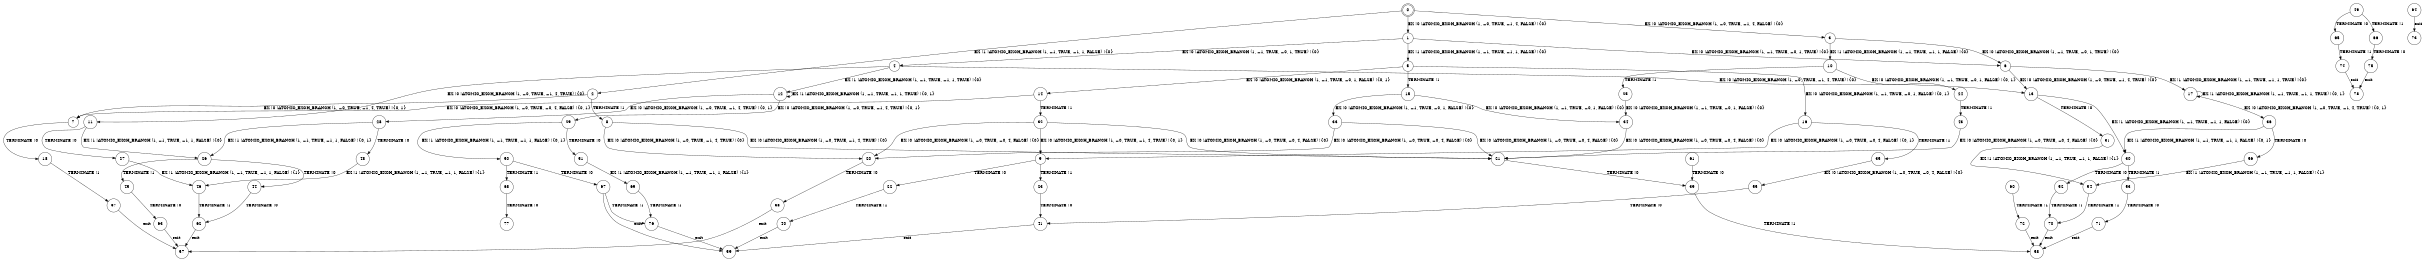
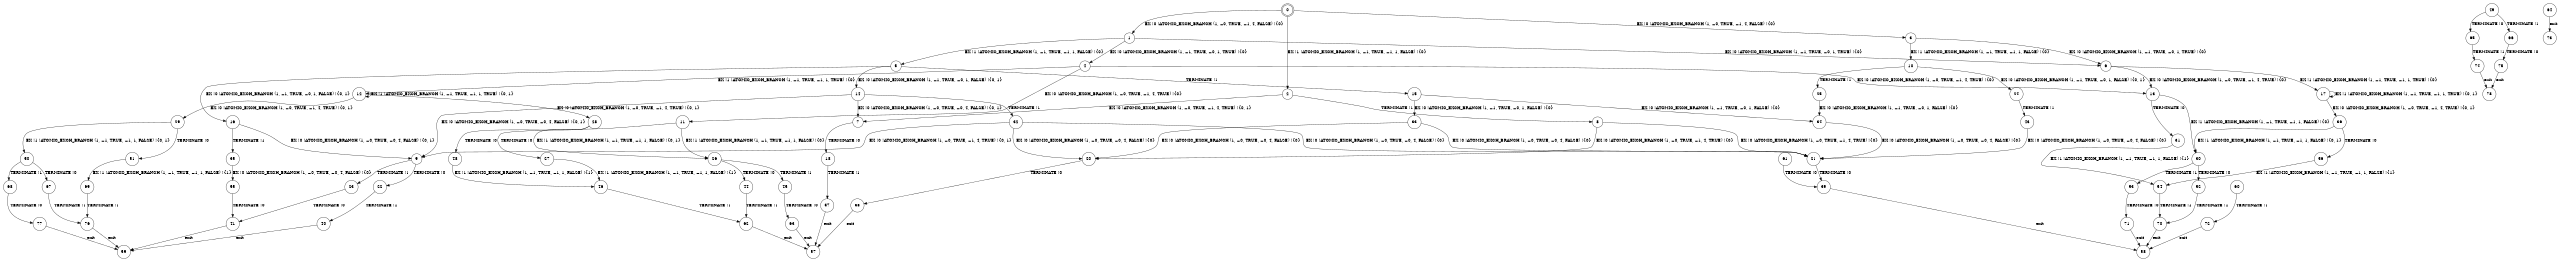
none -> (623, 105)
(262, 205) -> (762, 205)
(1780, 224) -> (2040, 224)
(651, 237) -> (80, 237)
